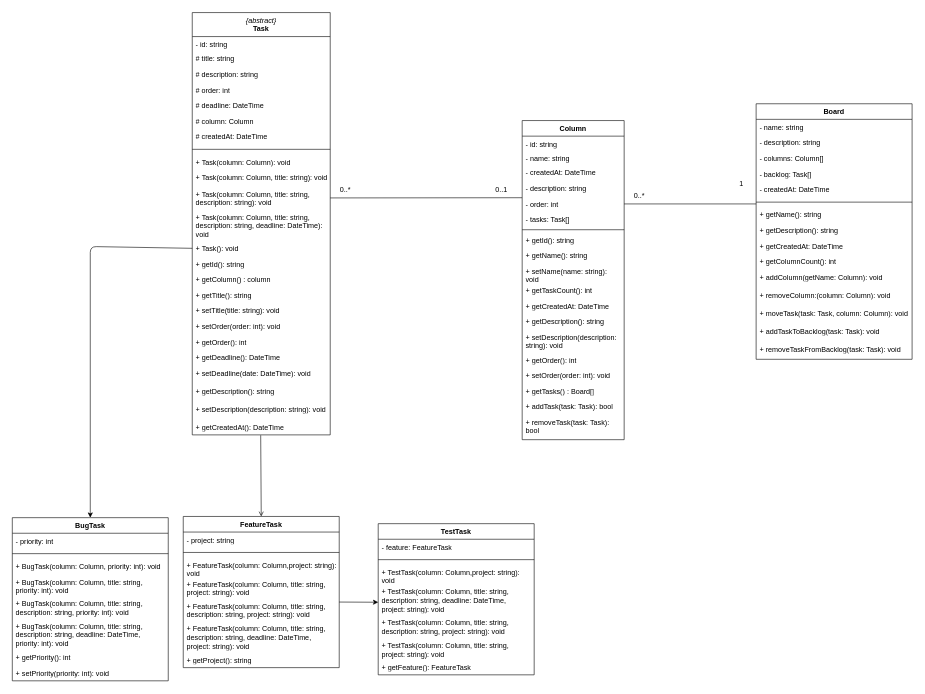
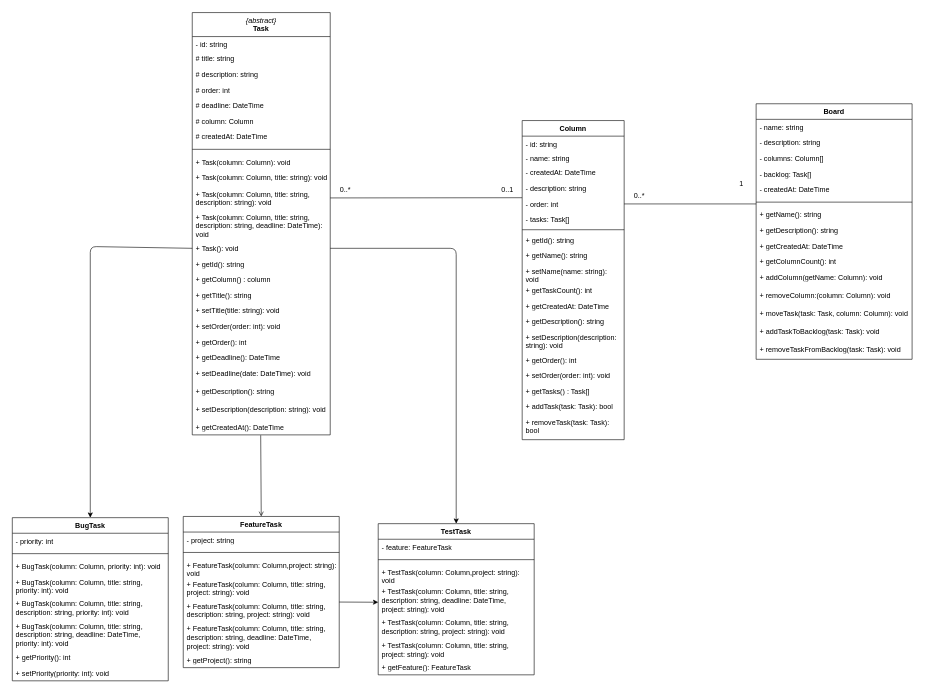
(501, 189) -> (507, 189)
none -> (451, 248)
(567, 392) -> (564, 392)
